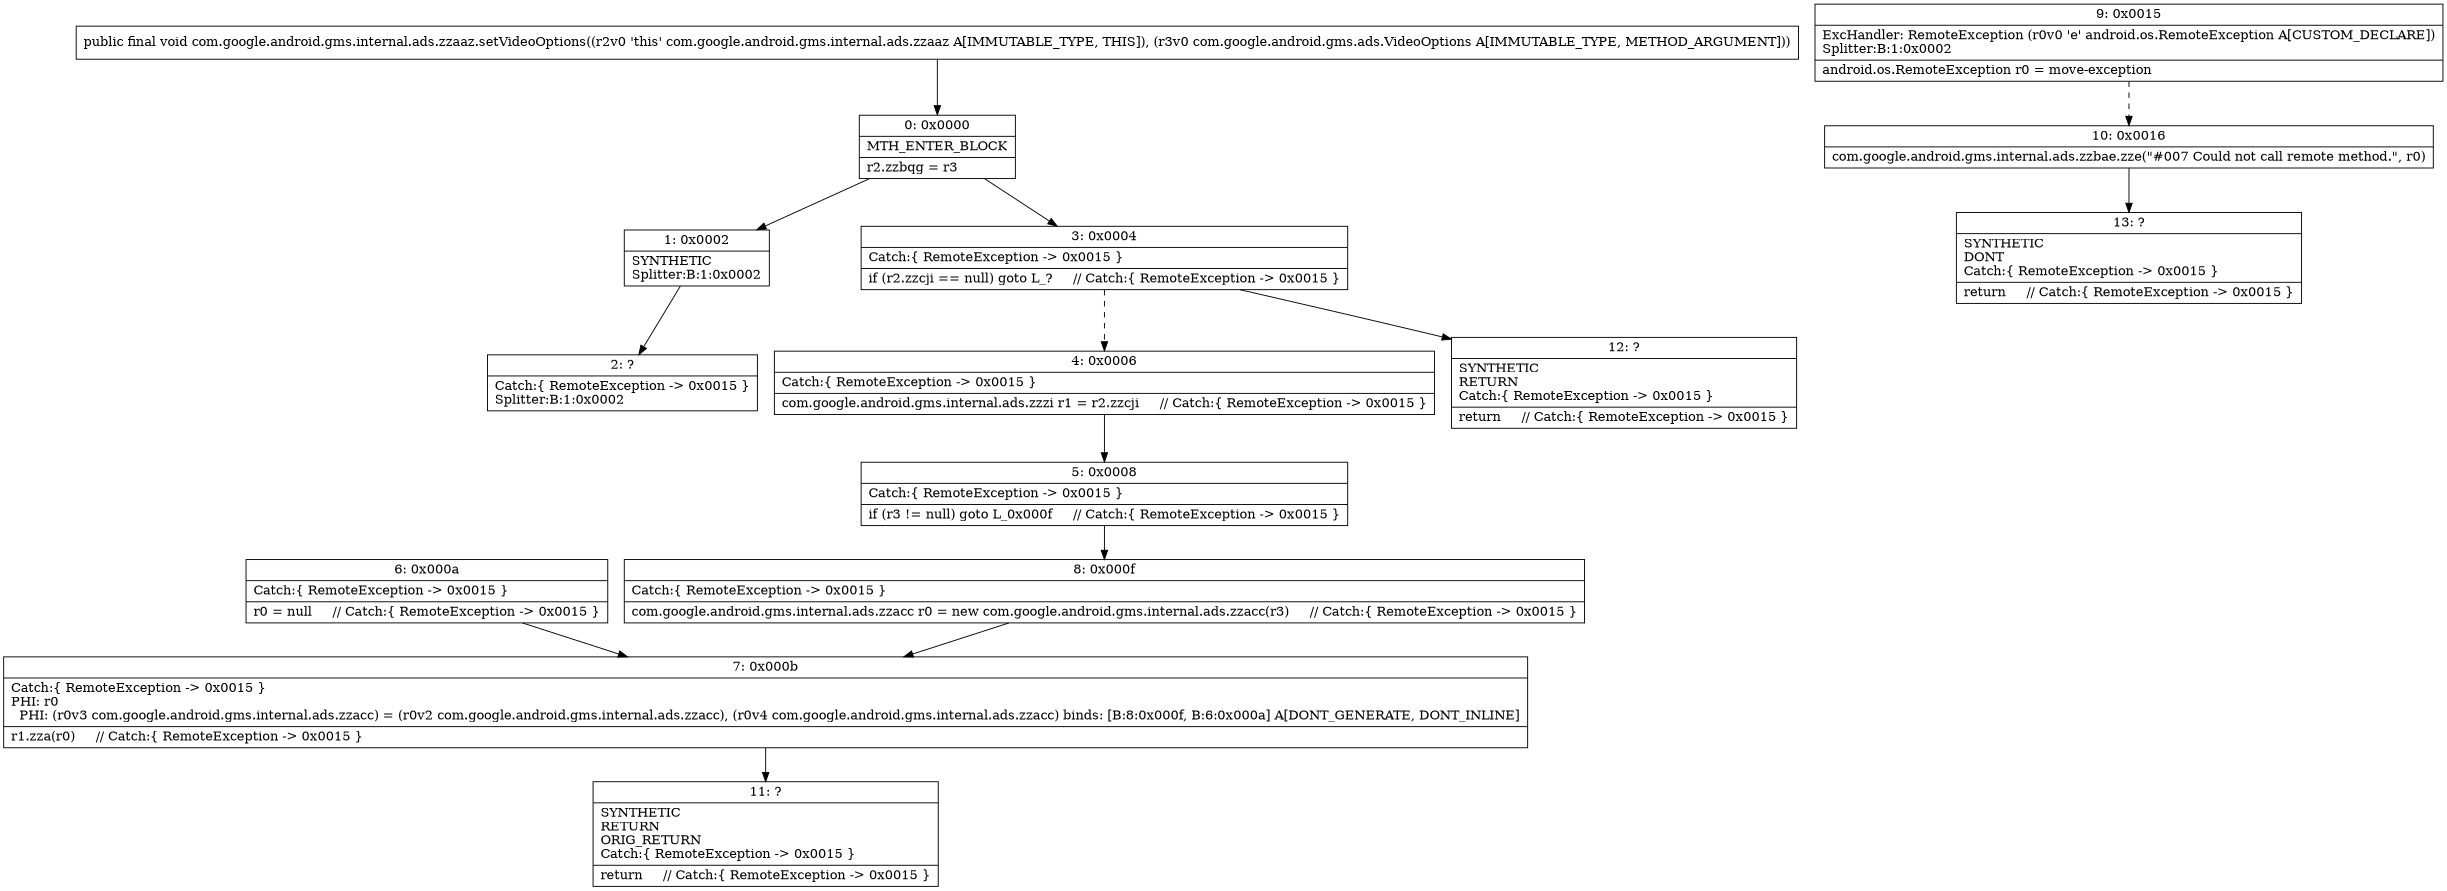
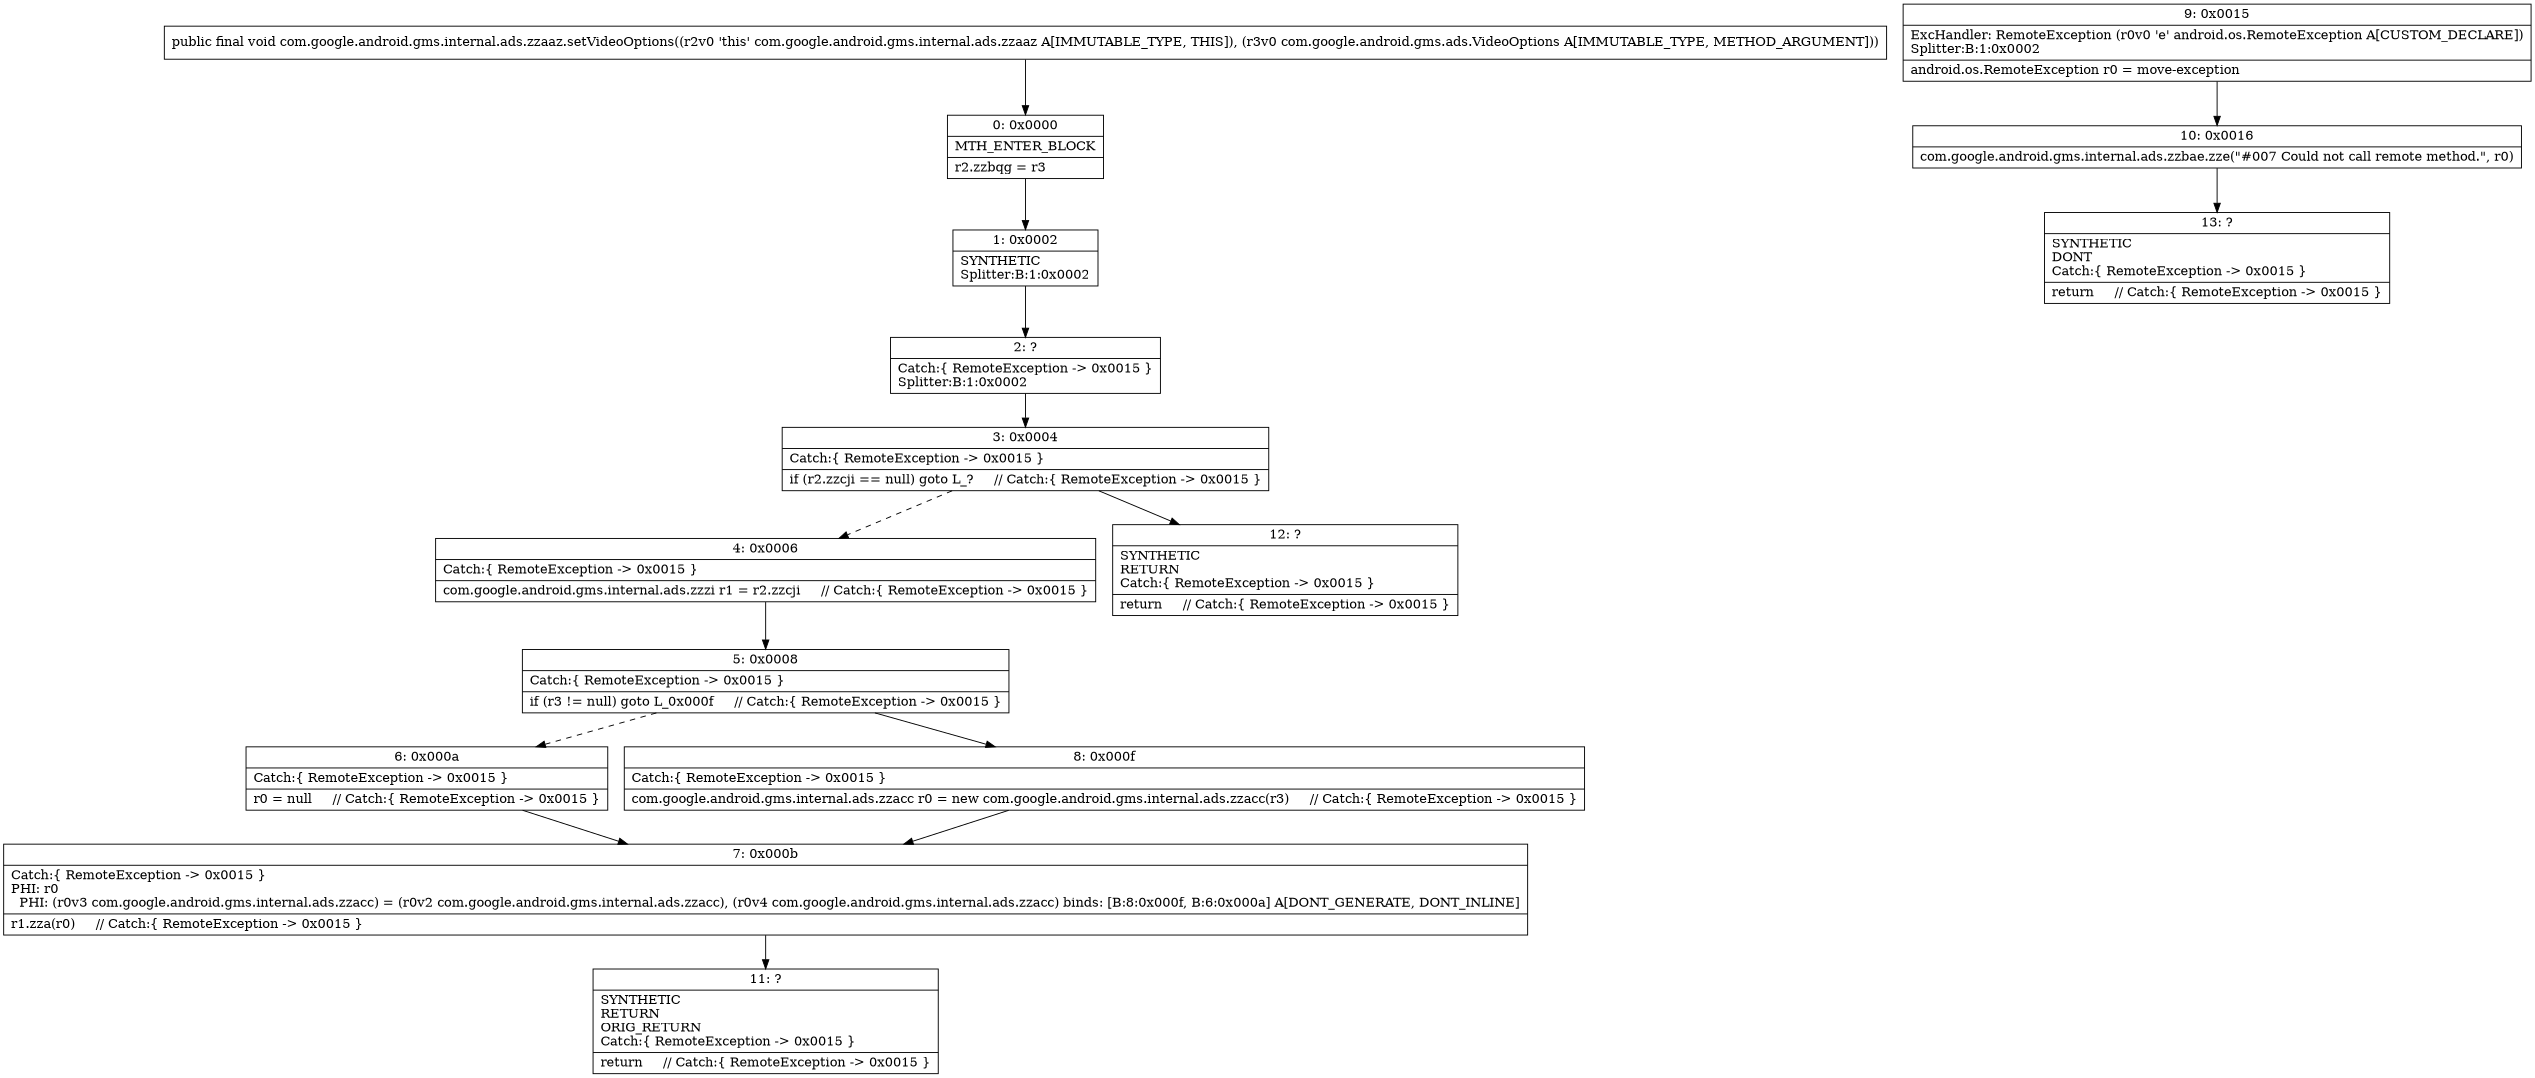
(2129, 99) -> (2217, 99)
(1017, 200) -> (1025, 406)
none -> (601, 729)
